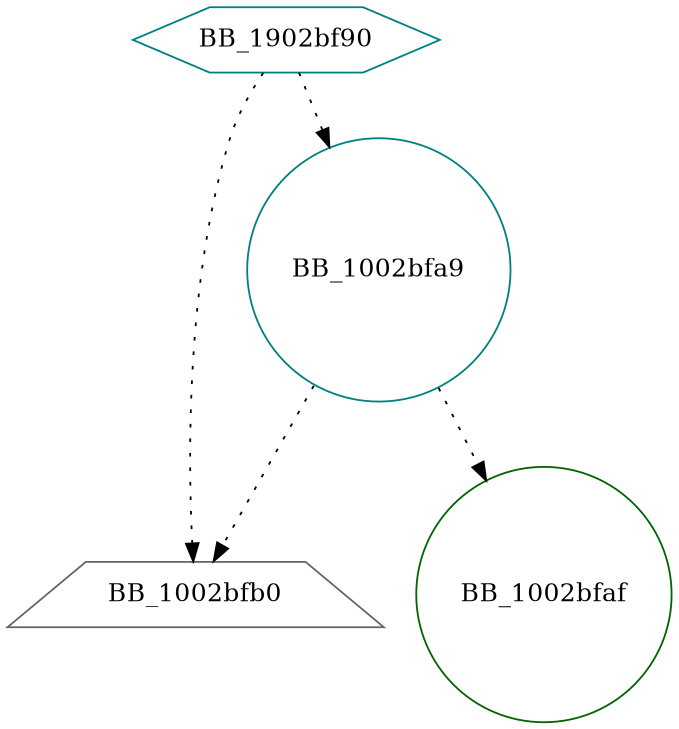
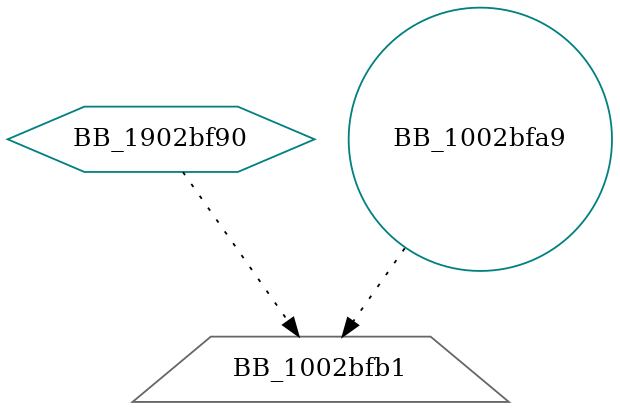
(311, 101) -> none
(196, 595) -> (321, 369)
(544, 595) -> none
